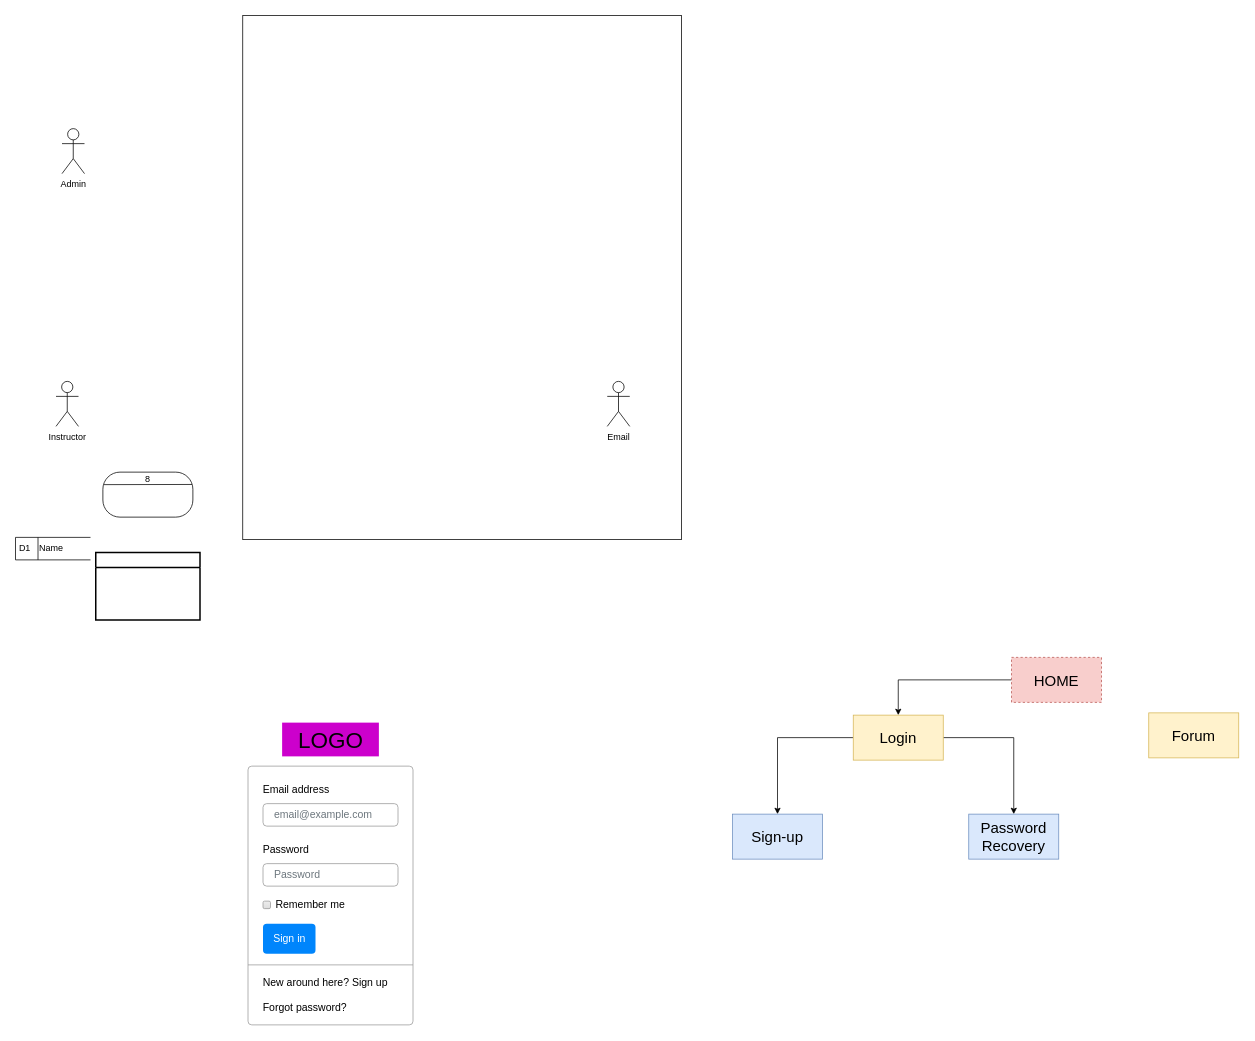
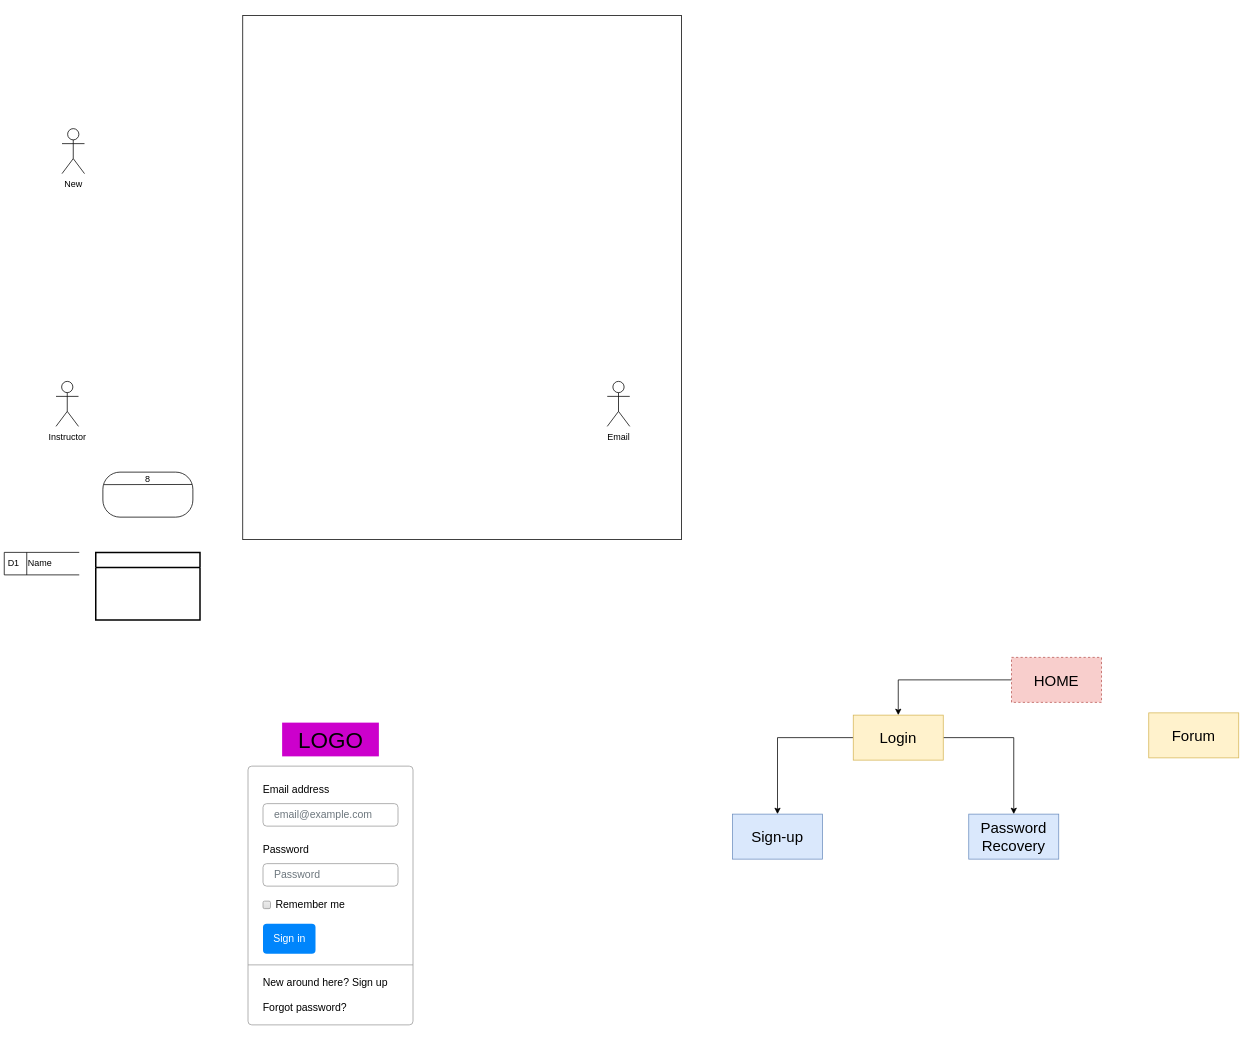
(74, 184) -> (74, 184)
(53, 549) -> (42, 564)
